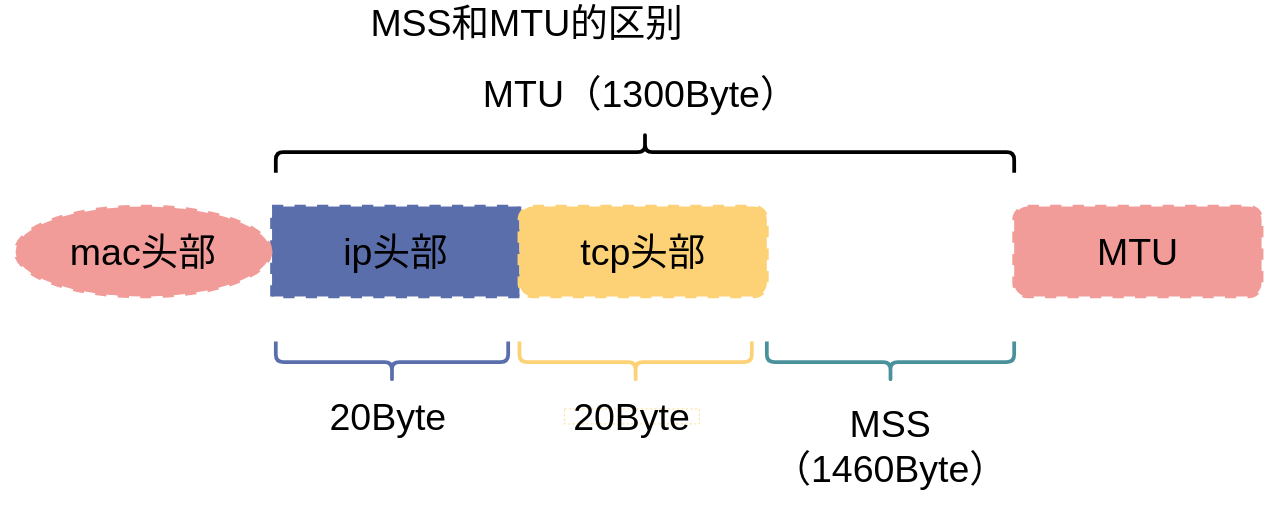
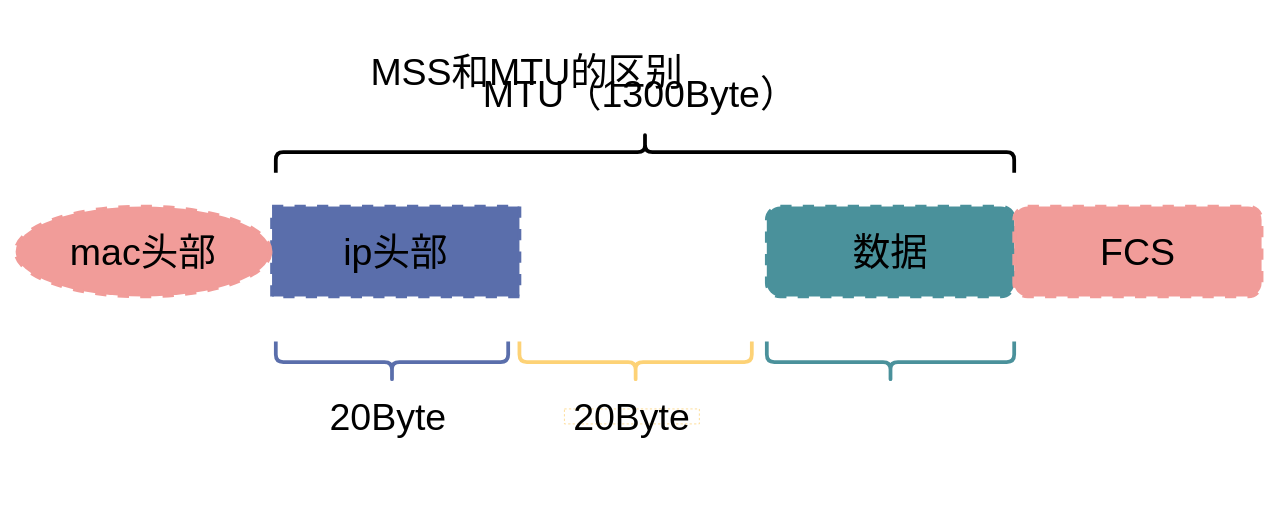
(527, 23) -> (527, 72)
(643, 252) -> none
none -> (891, 252)
(1138, 252) -> (1138, 252)
(891, 447) -> none
